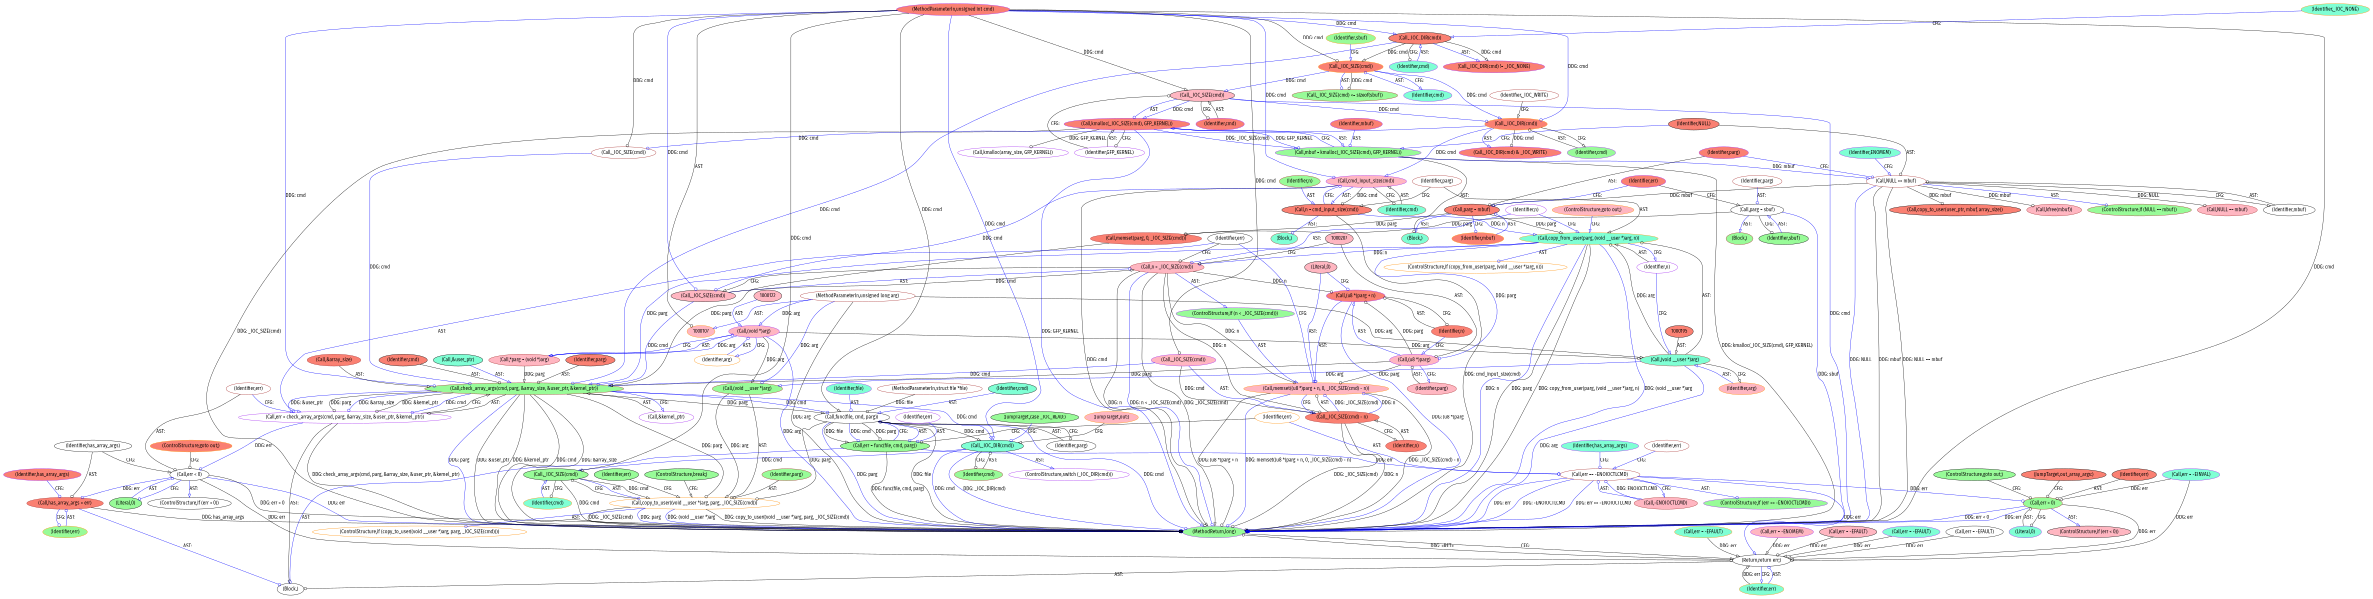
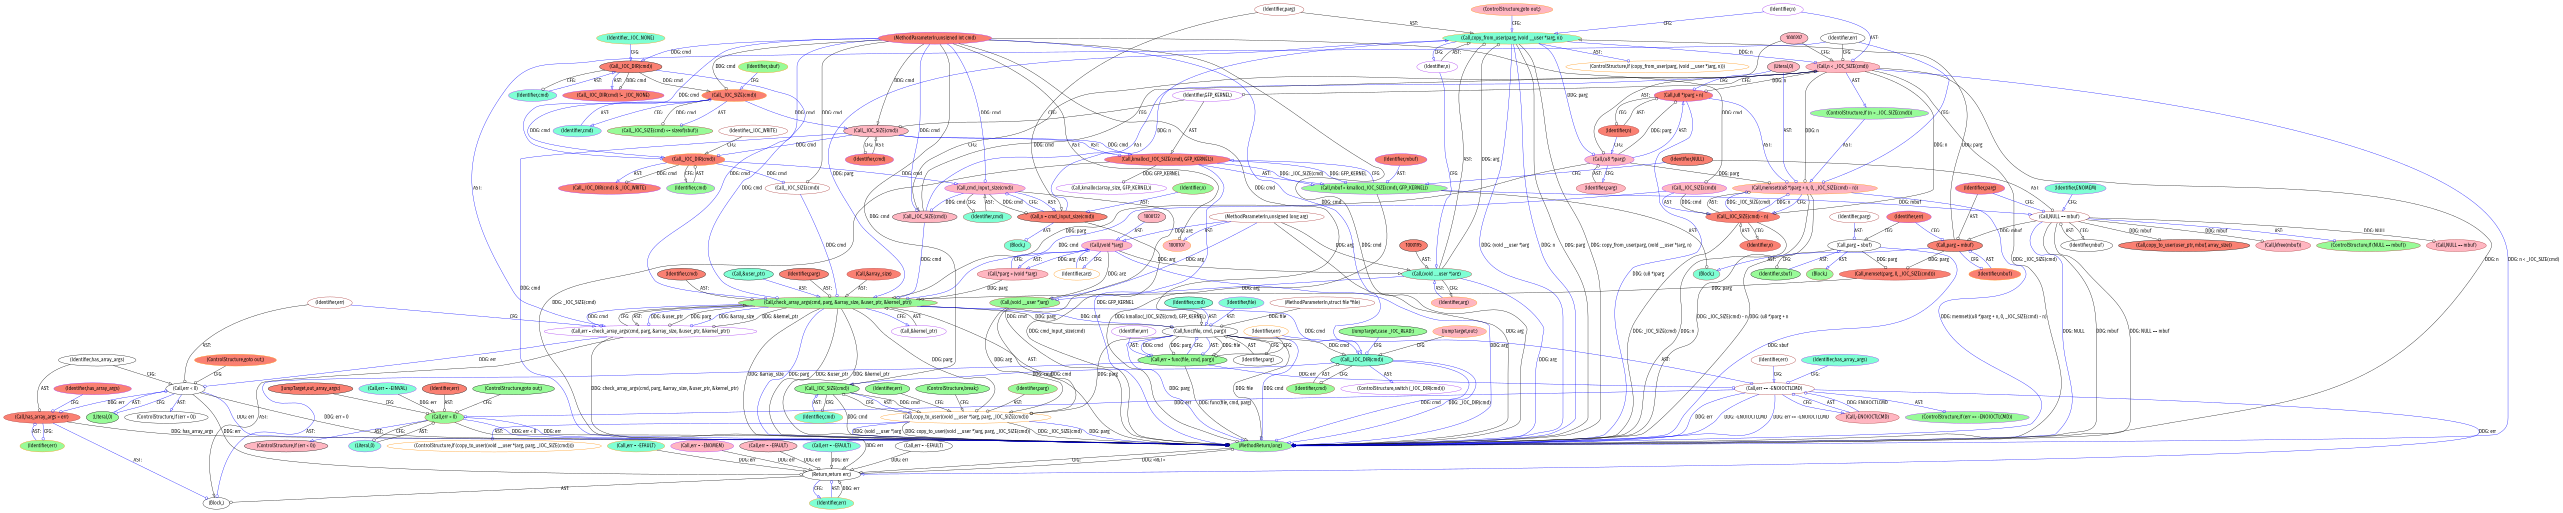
(1121, 138) -> (1531, 89)
(2010, 556) -> none
